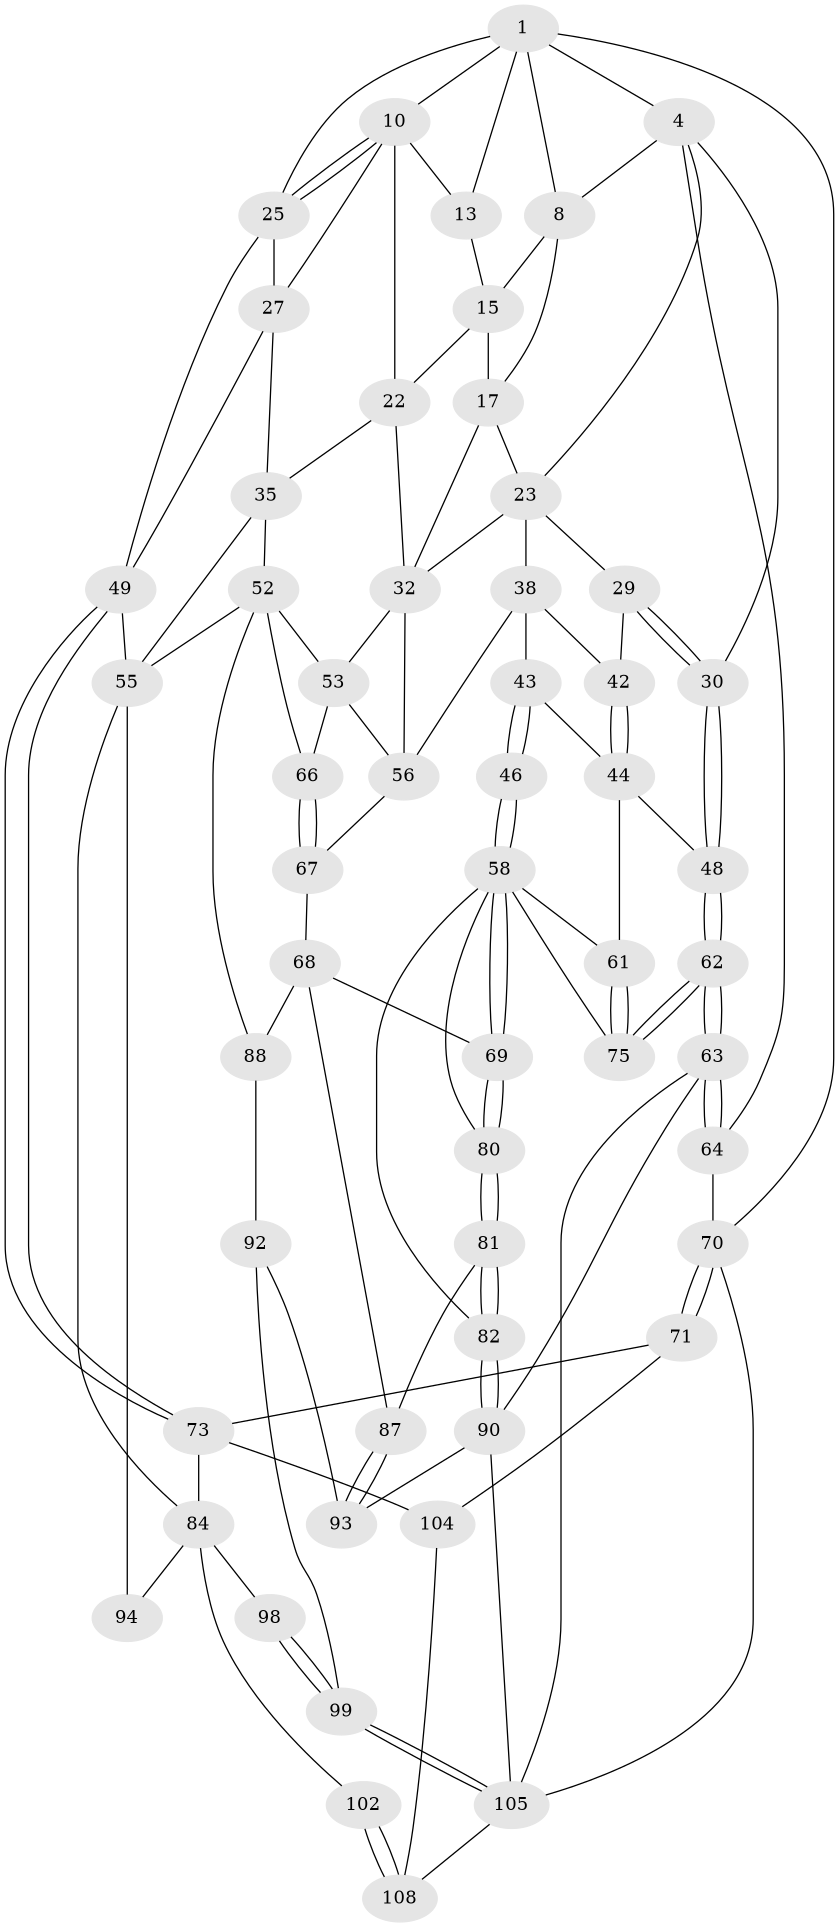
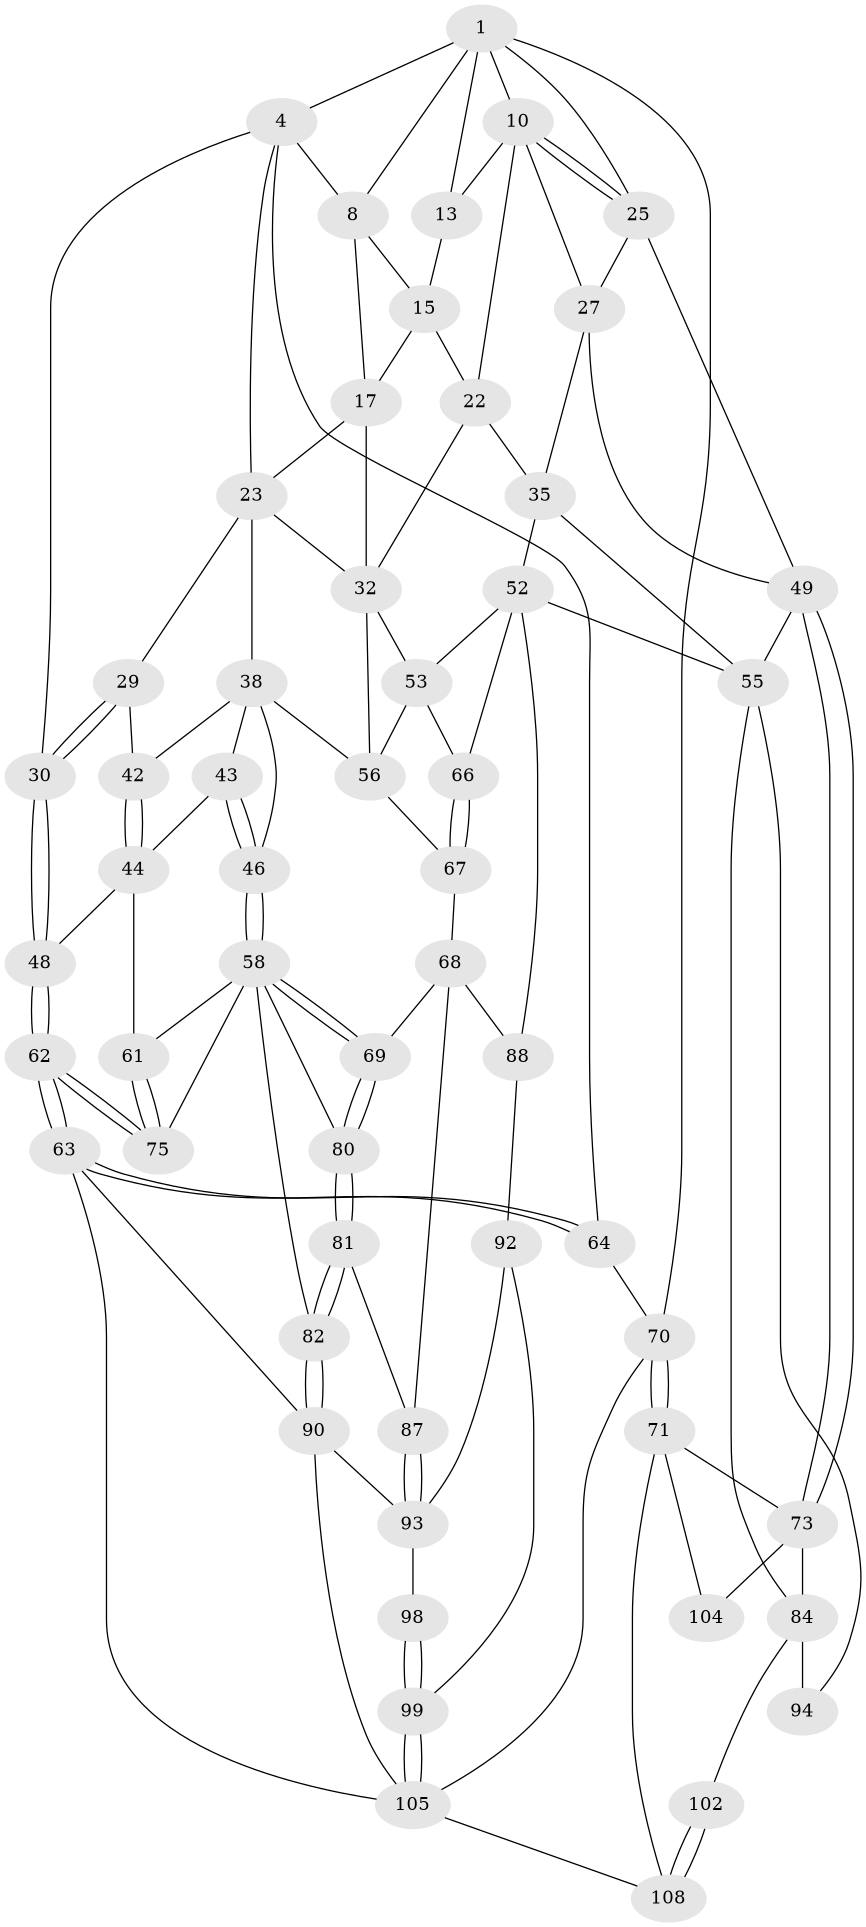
none -> (276, 776)
(234, 1571) -> (413, 1571)
(426, 1712) -> (632, 1666)
